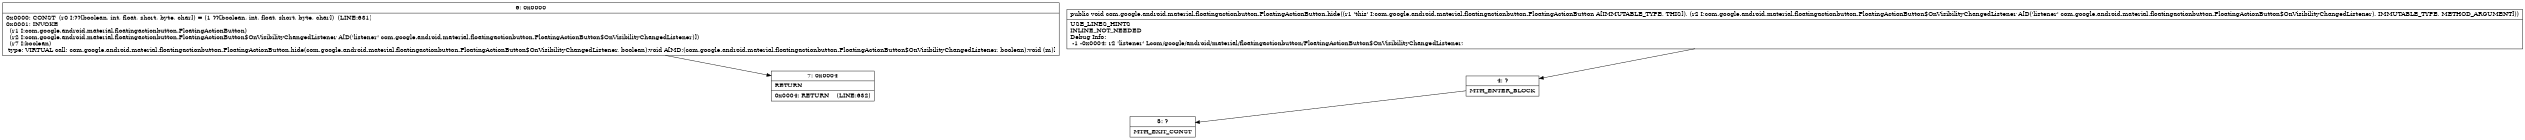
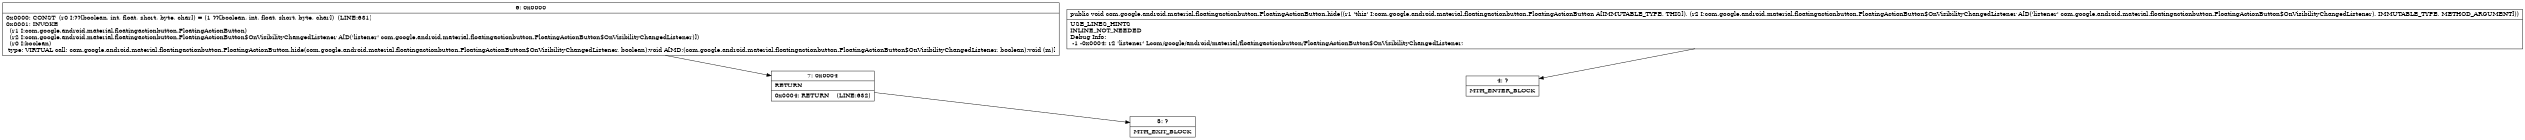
(29, 44) -> (29, 44)
(1333, 106) -> (1000, 107)
(1163, 132) -> (1163, 132)
